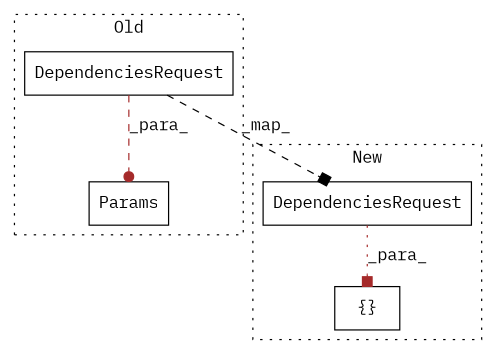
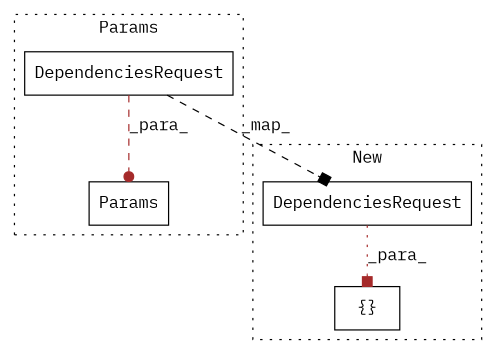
(129, 28) -> (129, 28)
